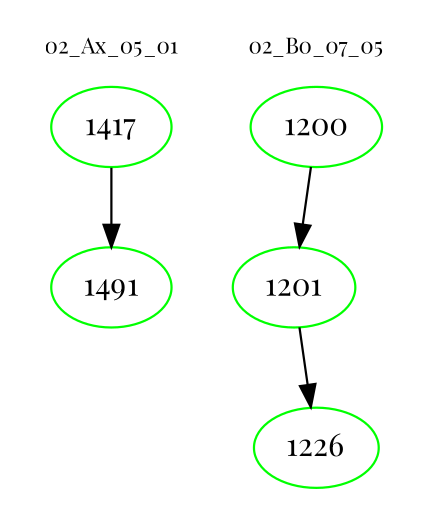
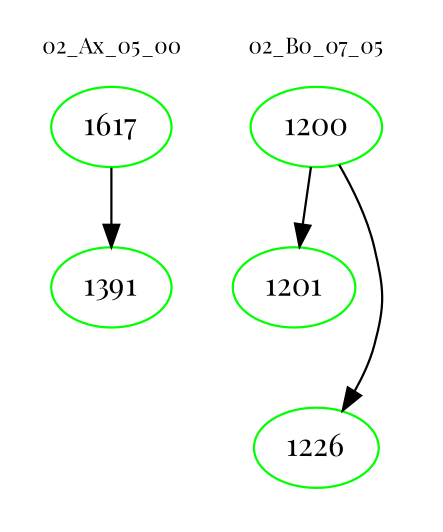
(113, 48) -> (113, 48)
(111, 127) -> (111, 127)
(111, 287) -> (111, 287)
(304, 356) -> (380, 276)
